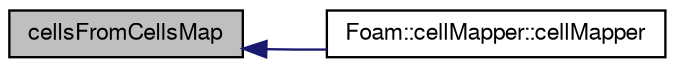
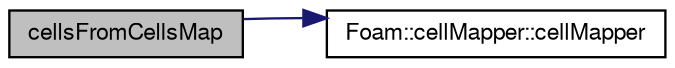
(297, 50) -> (273, 18)
